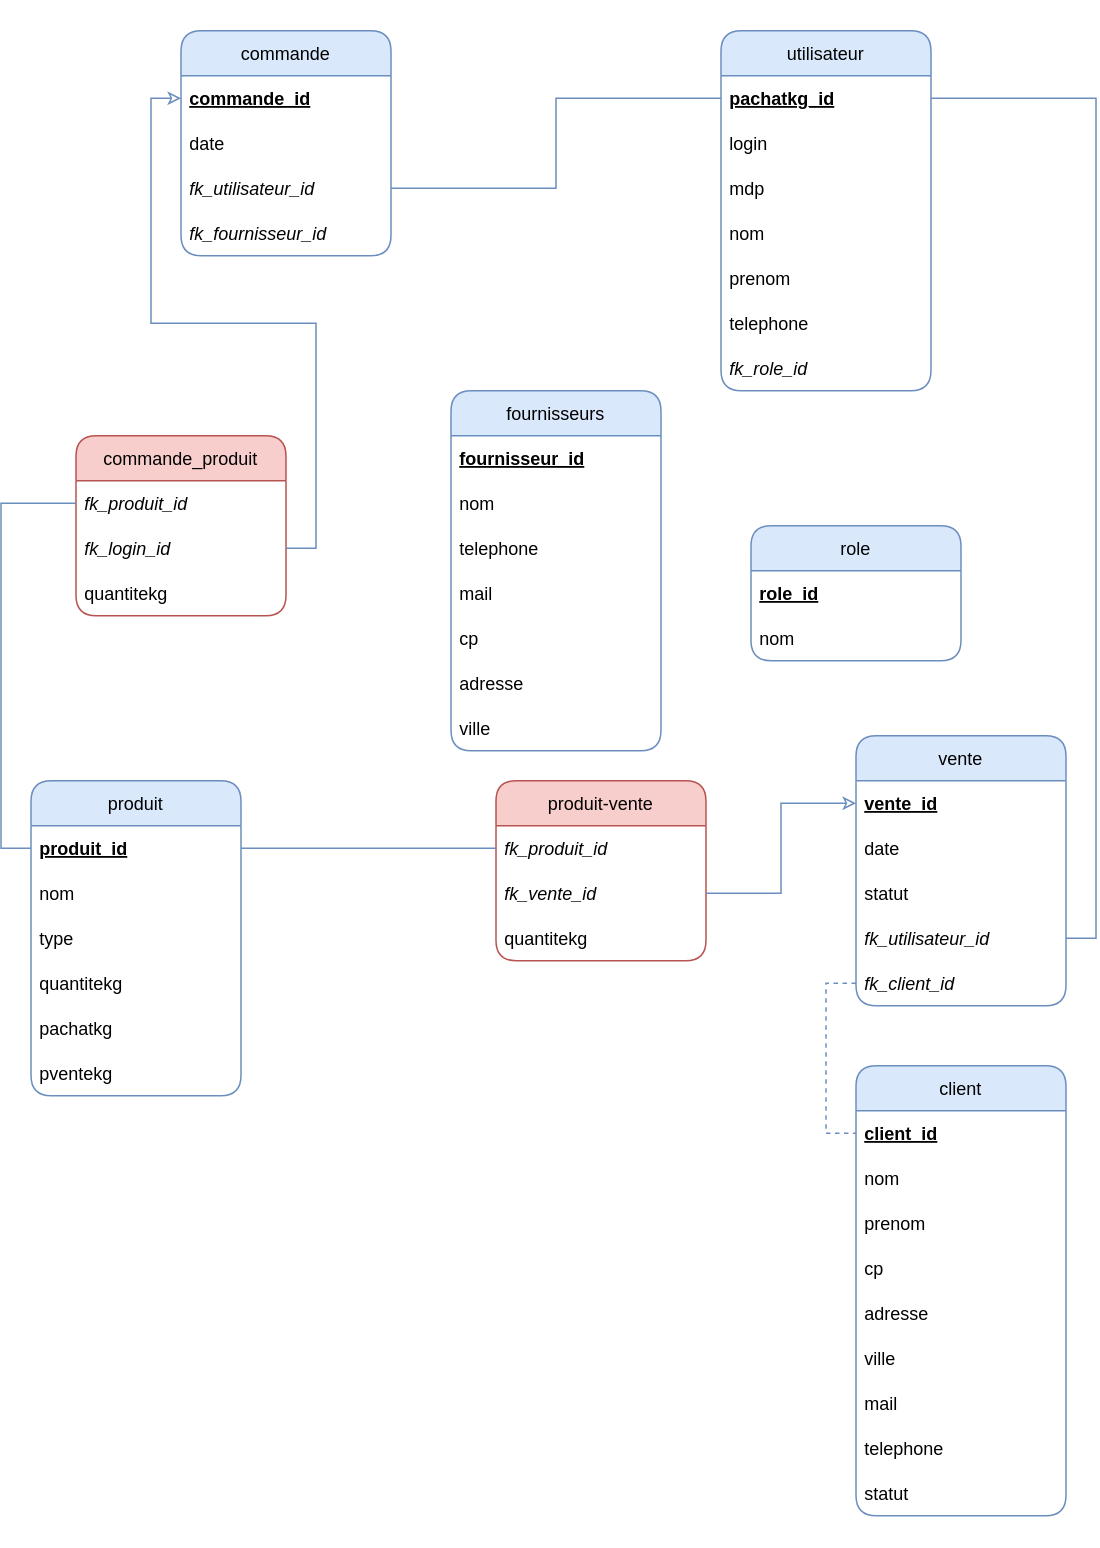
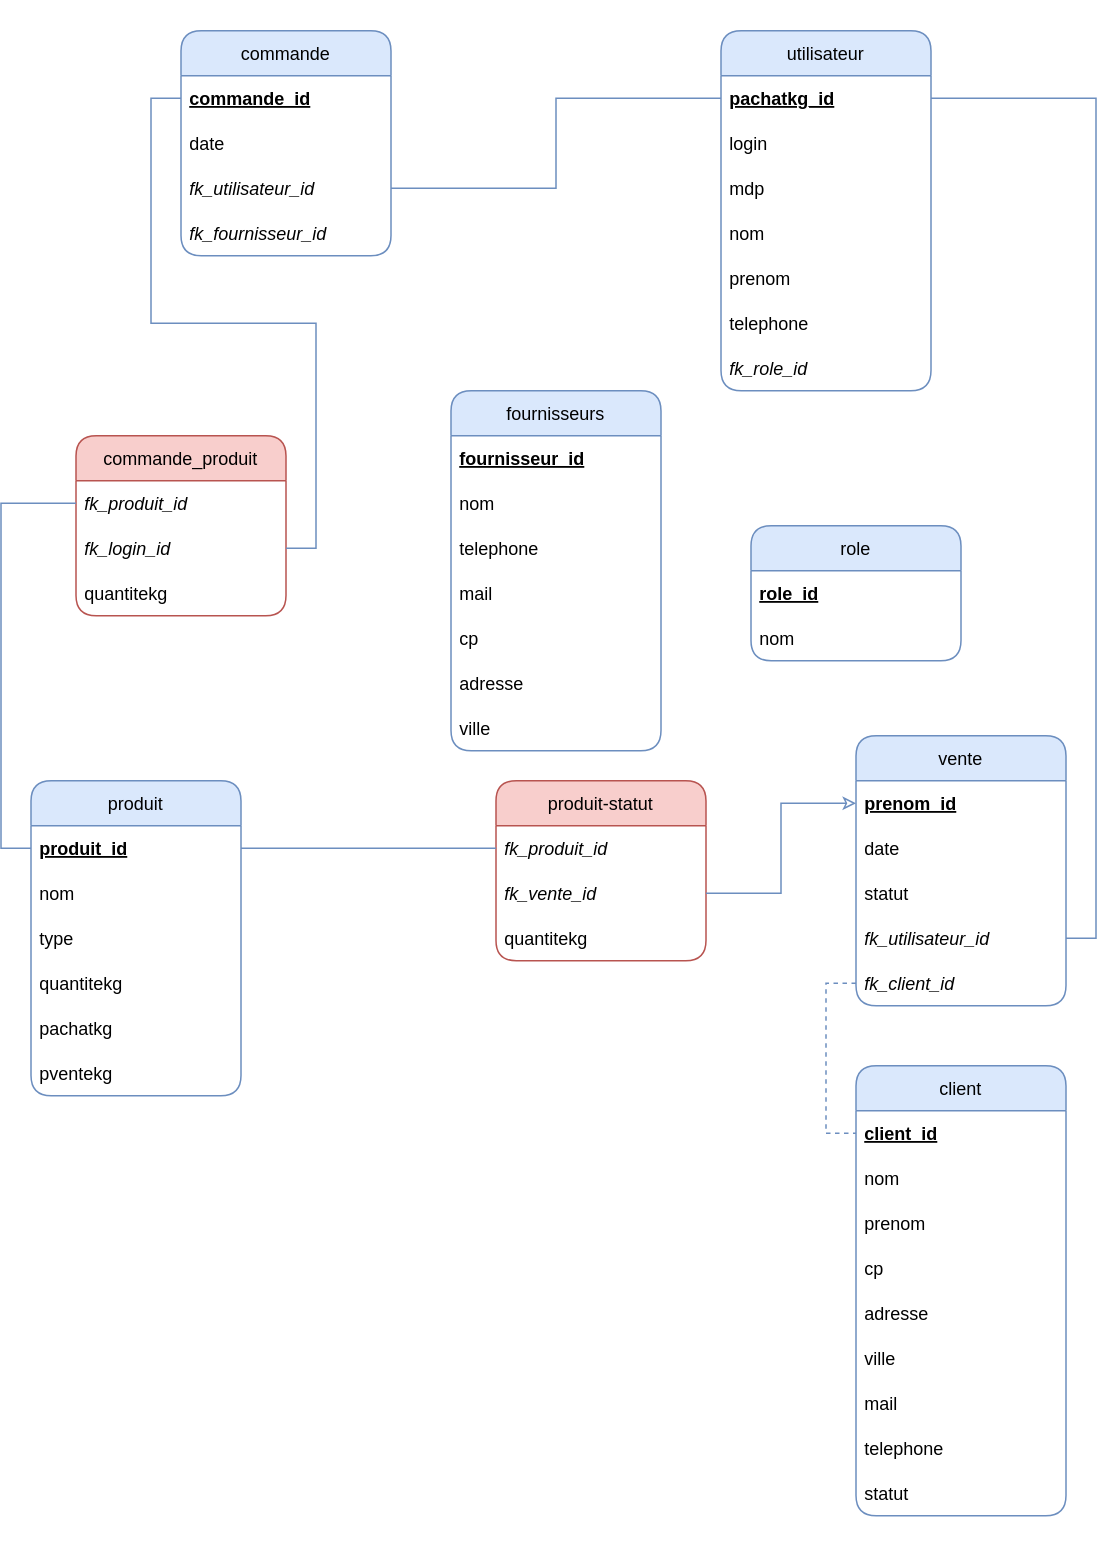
(169, 98) -> (173, 98)
(600, 804) -> (600, 804)
(902, 804) -> (907, 804)
